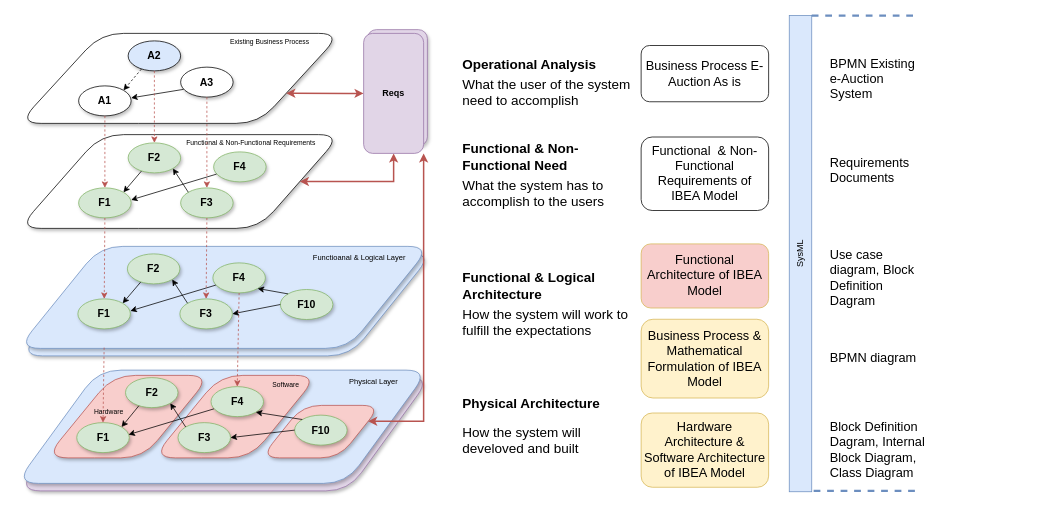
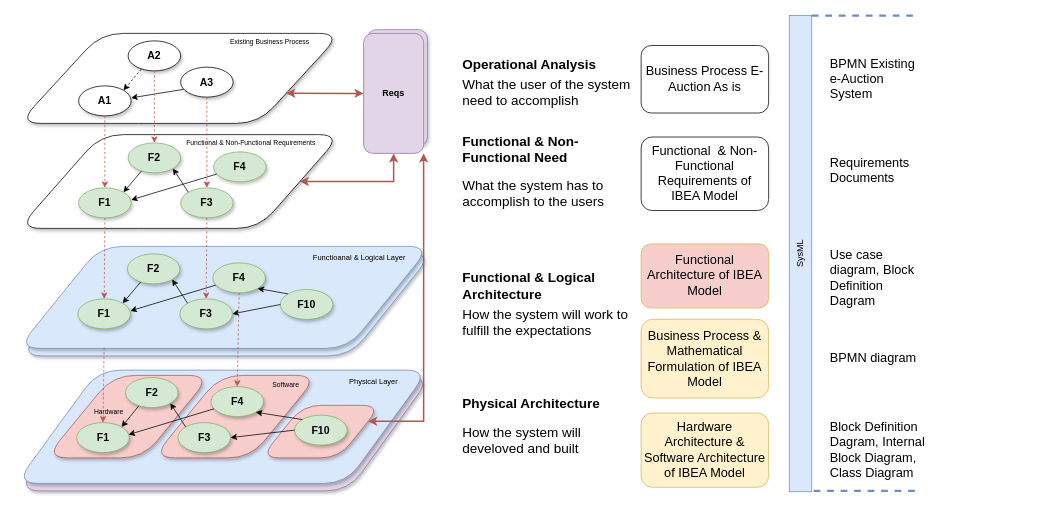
(154, 56) -> (154, 56)
(705, 74) -> (705, 79)
(547, 157) -> (547, 150)
